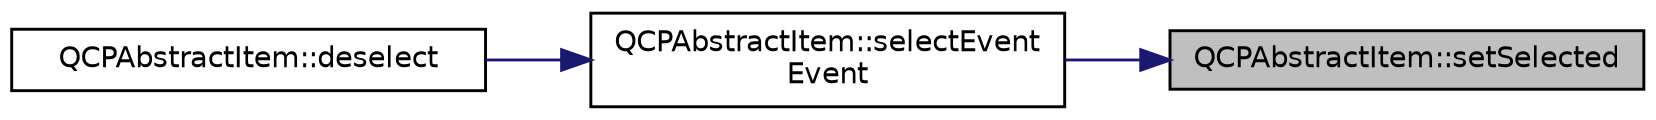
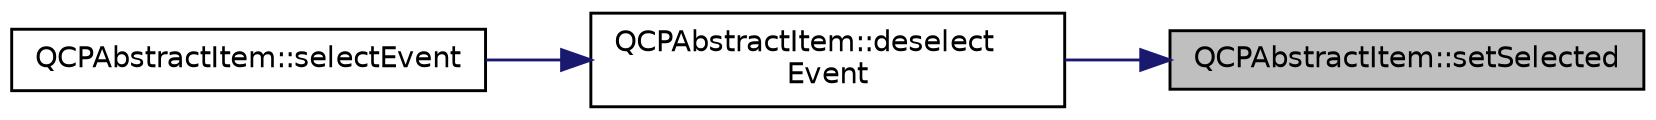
(249, 60) -> (249, 60)
(828, 60) -> (828, 60)
